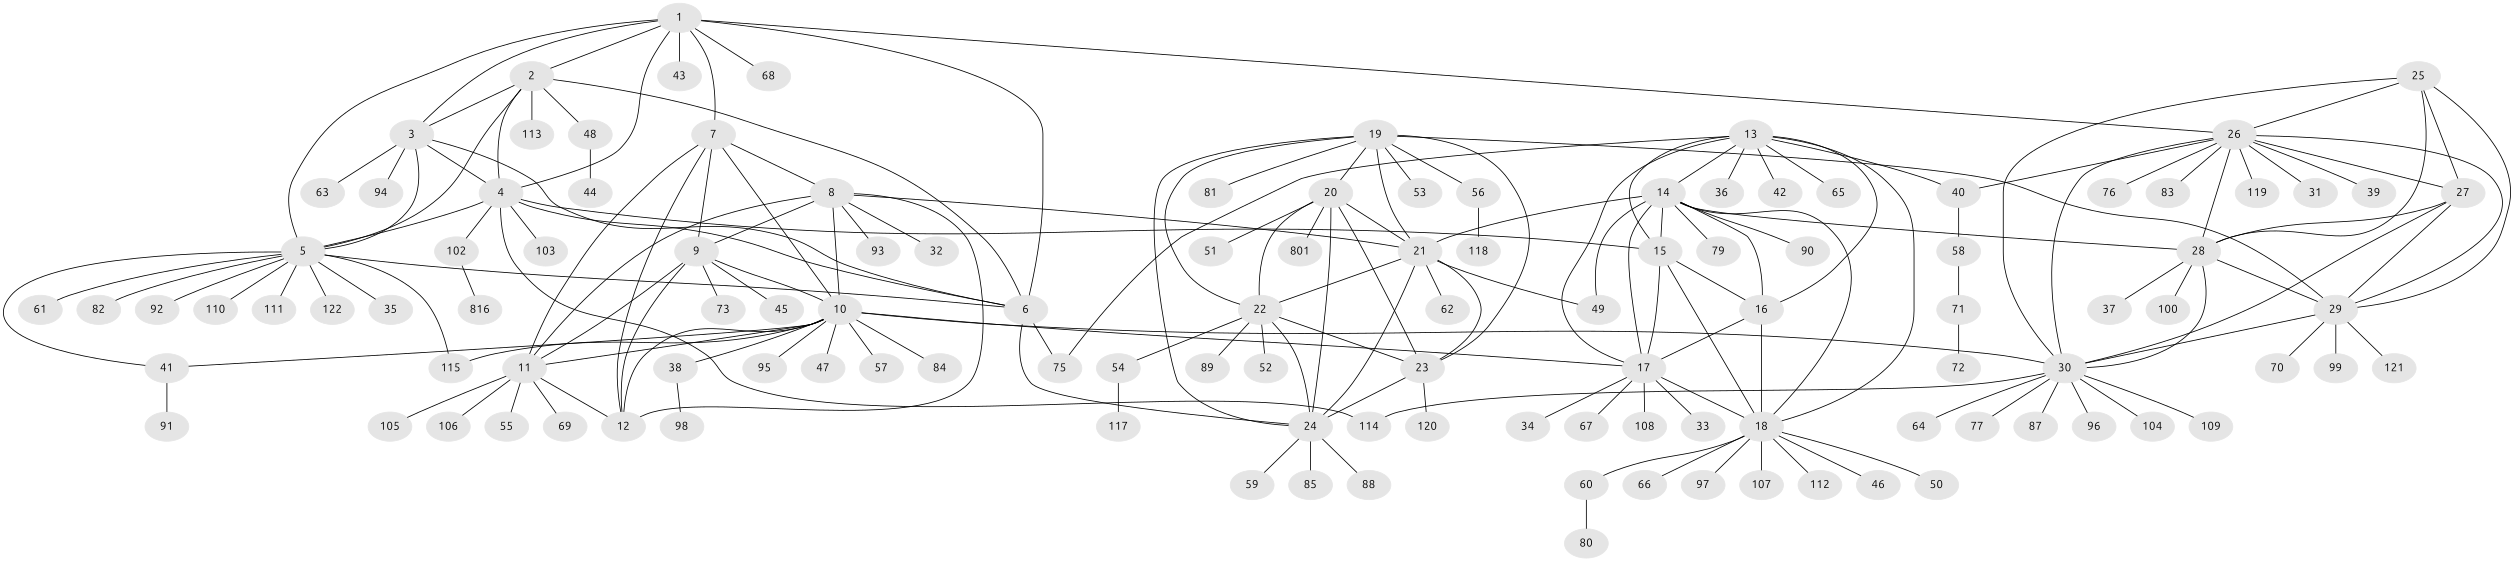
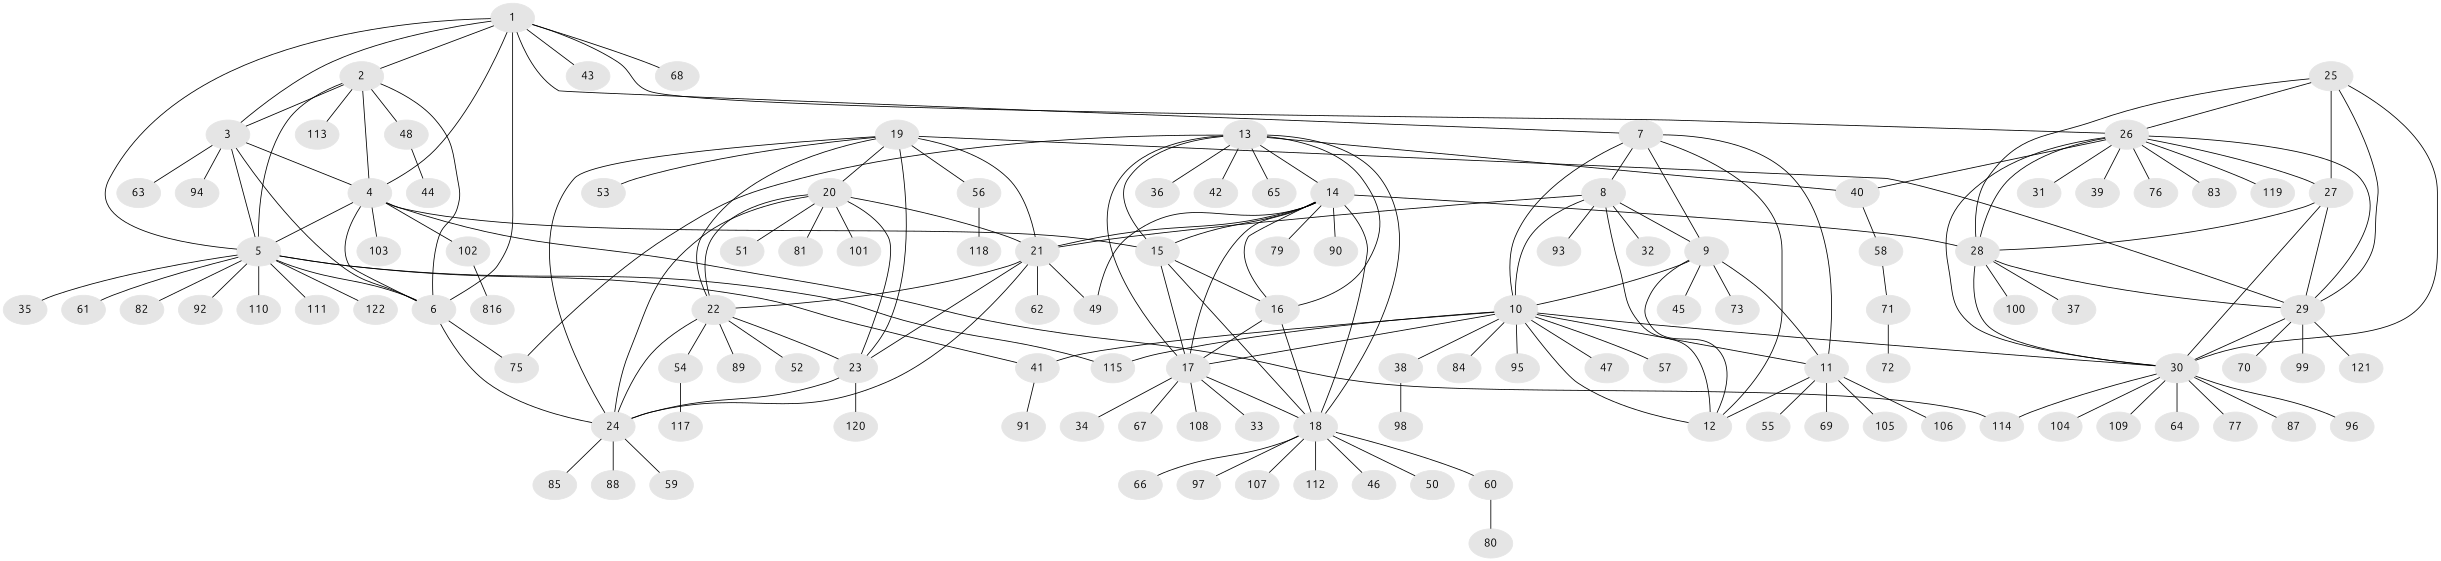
(1292, 162) -> (815, 222)
(662, 240) -> none
(1300, 251) -> (859, 251)
